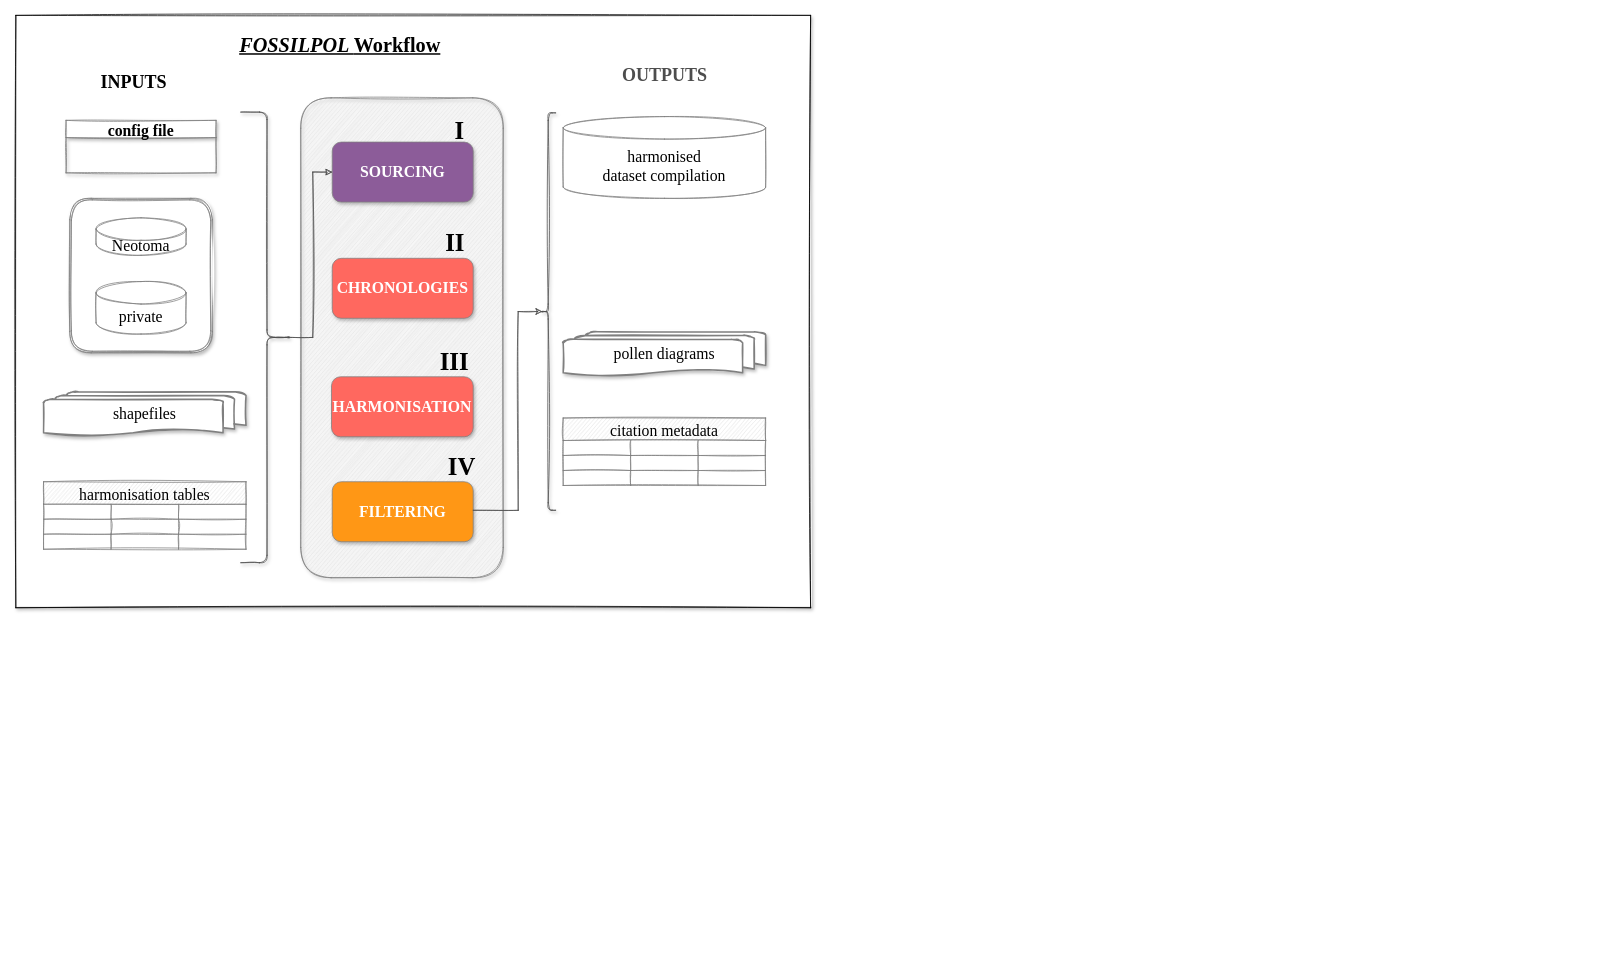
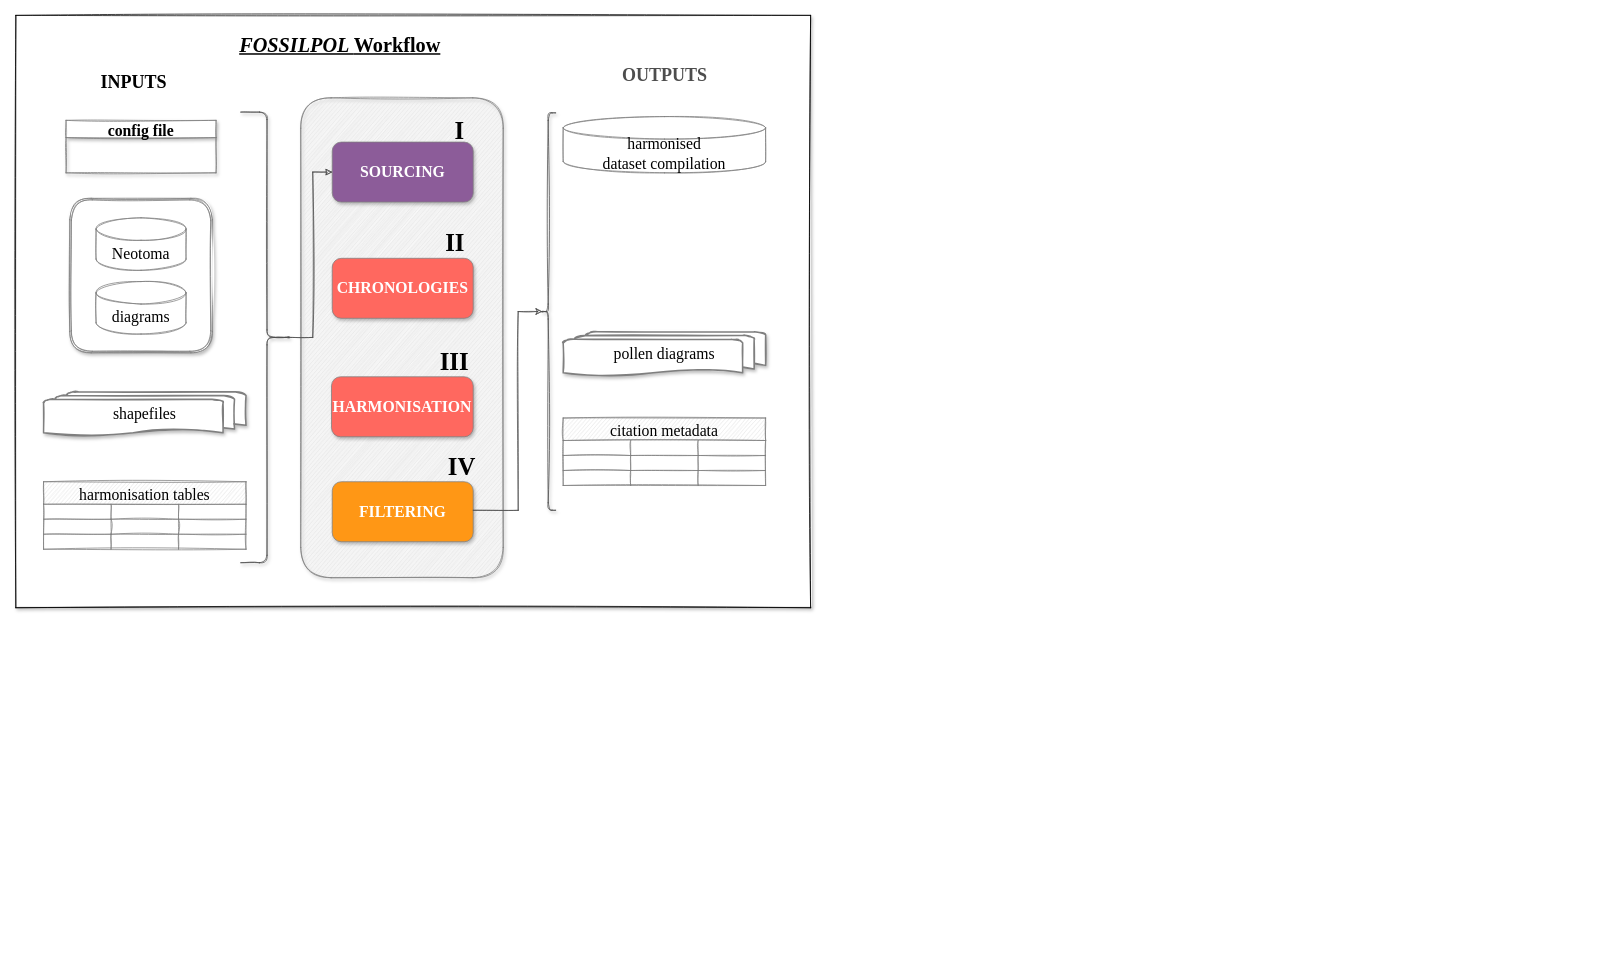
(664, 158) -> (664, 145)
(141, 237) -> (141, 244)
(141, 318) -> (141, 318)
